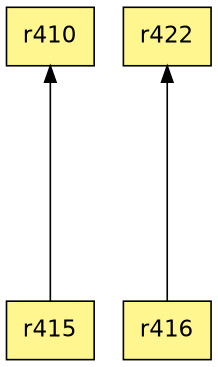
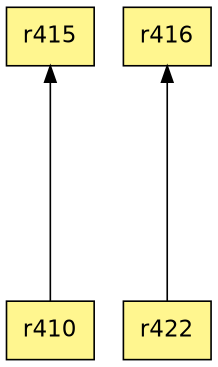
(50, 192) -> (50, 192)
(167, 192) -> (167, 192)
